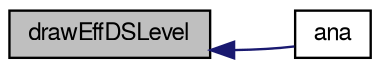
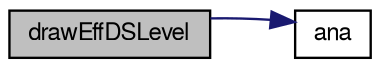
(264, 49) -> (241, 19)
